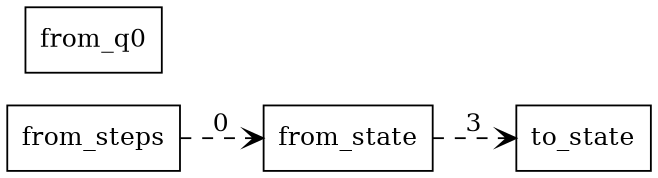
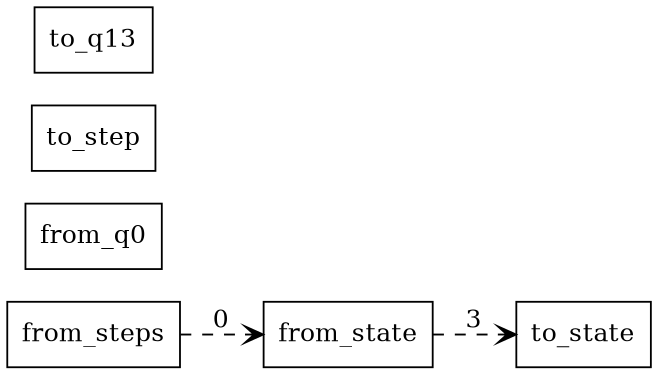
none -> (94, 40)
none -> (94, 138)
